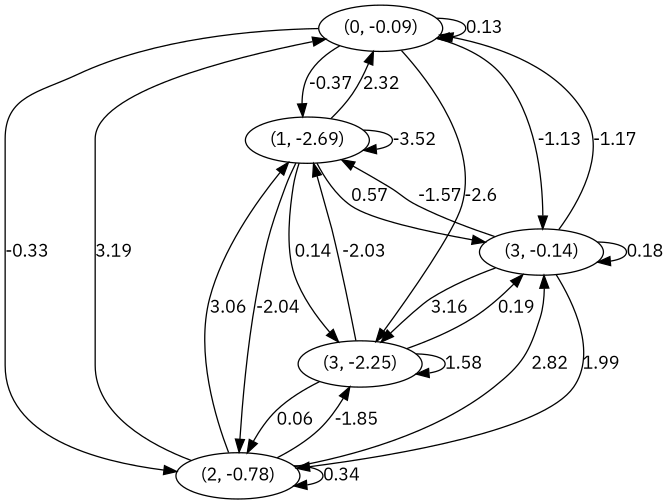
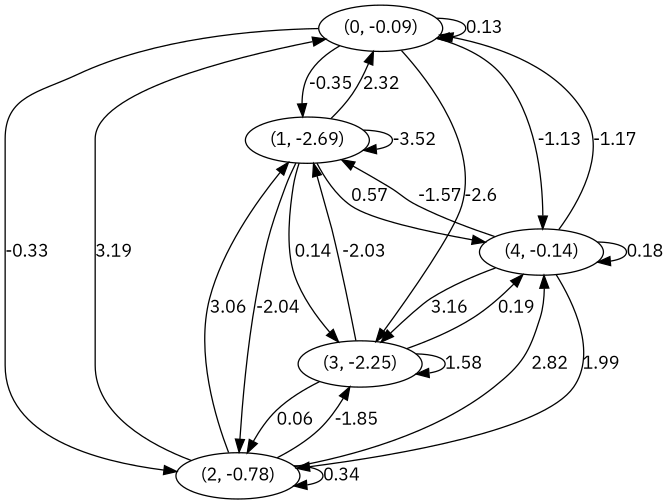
(331, 84) -> (331, 84)
(541, 252) -> (541, 252)
